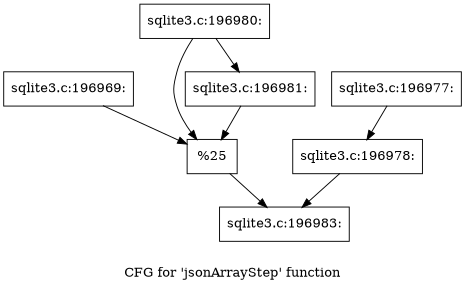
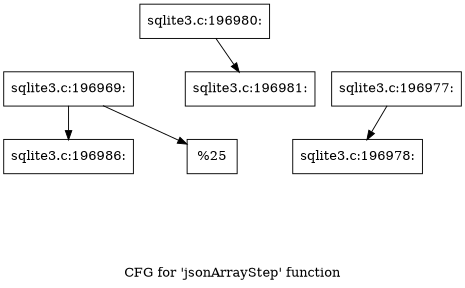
(174, 85) -> none
(233, 119) -> none
none -> (69, 157)
(284, 224) -> none
